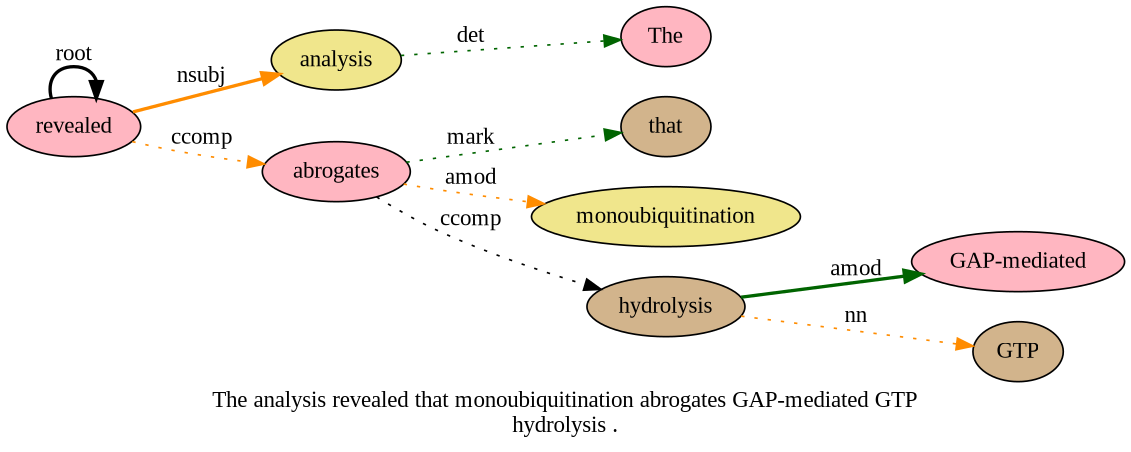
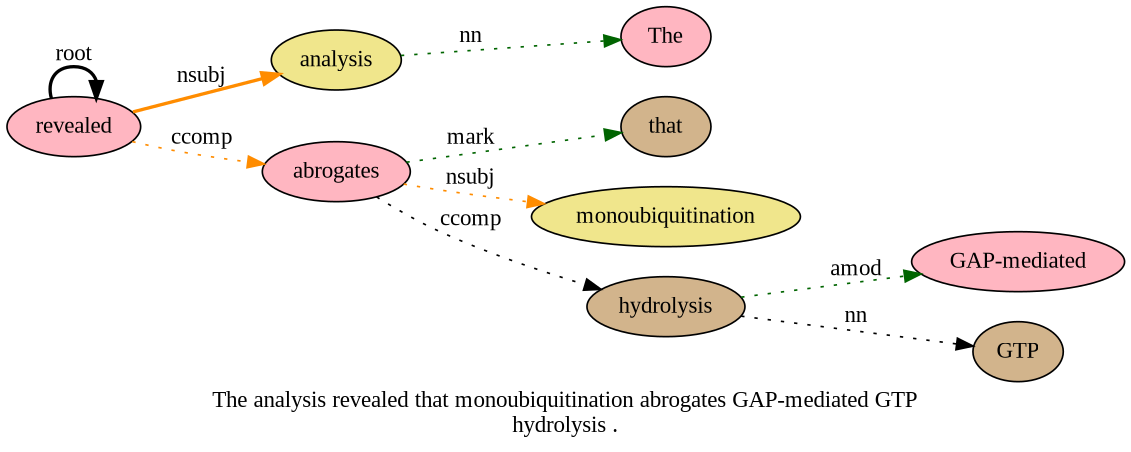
(471, 36) -> (471, 36)
(471, 178) -> (471, 178)
(823, 287) -> (823, 287)
(849, 330) -> (849, 330)
